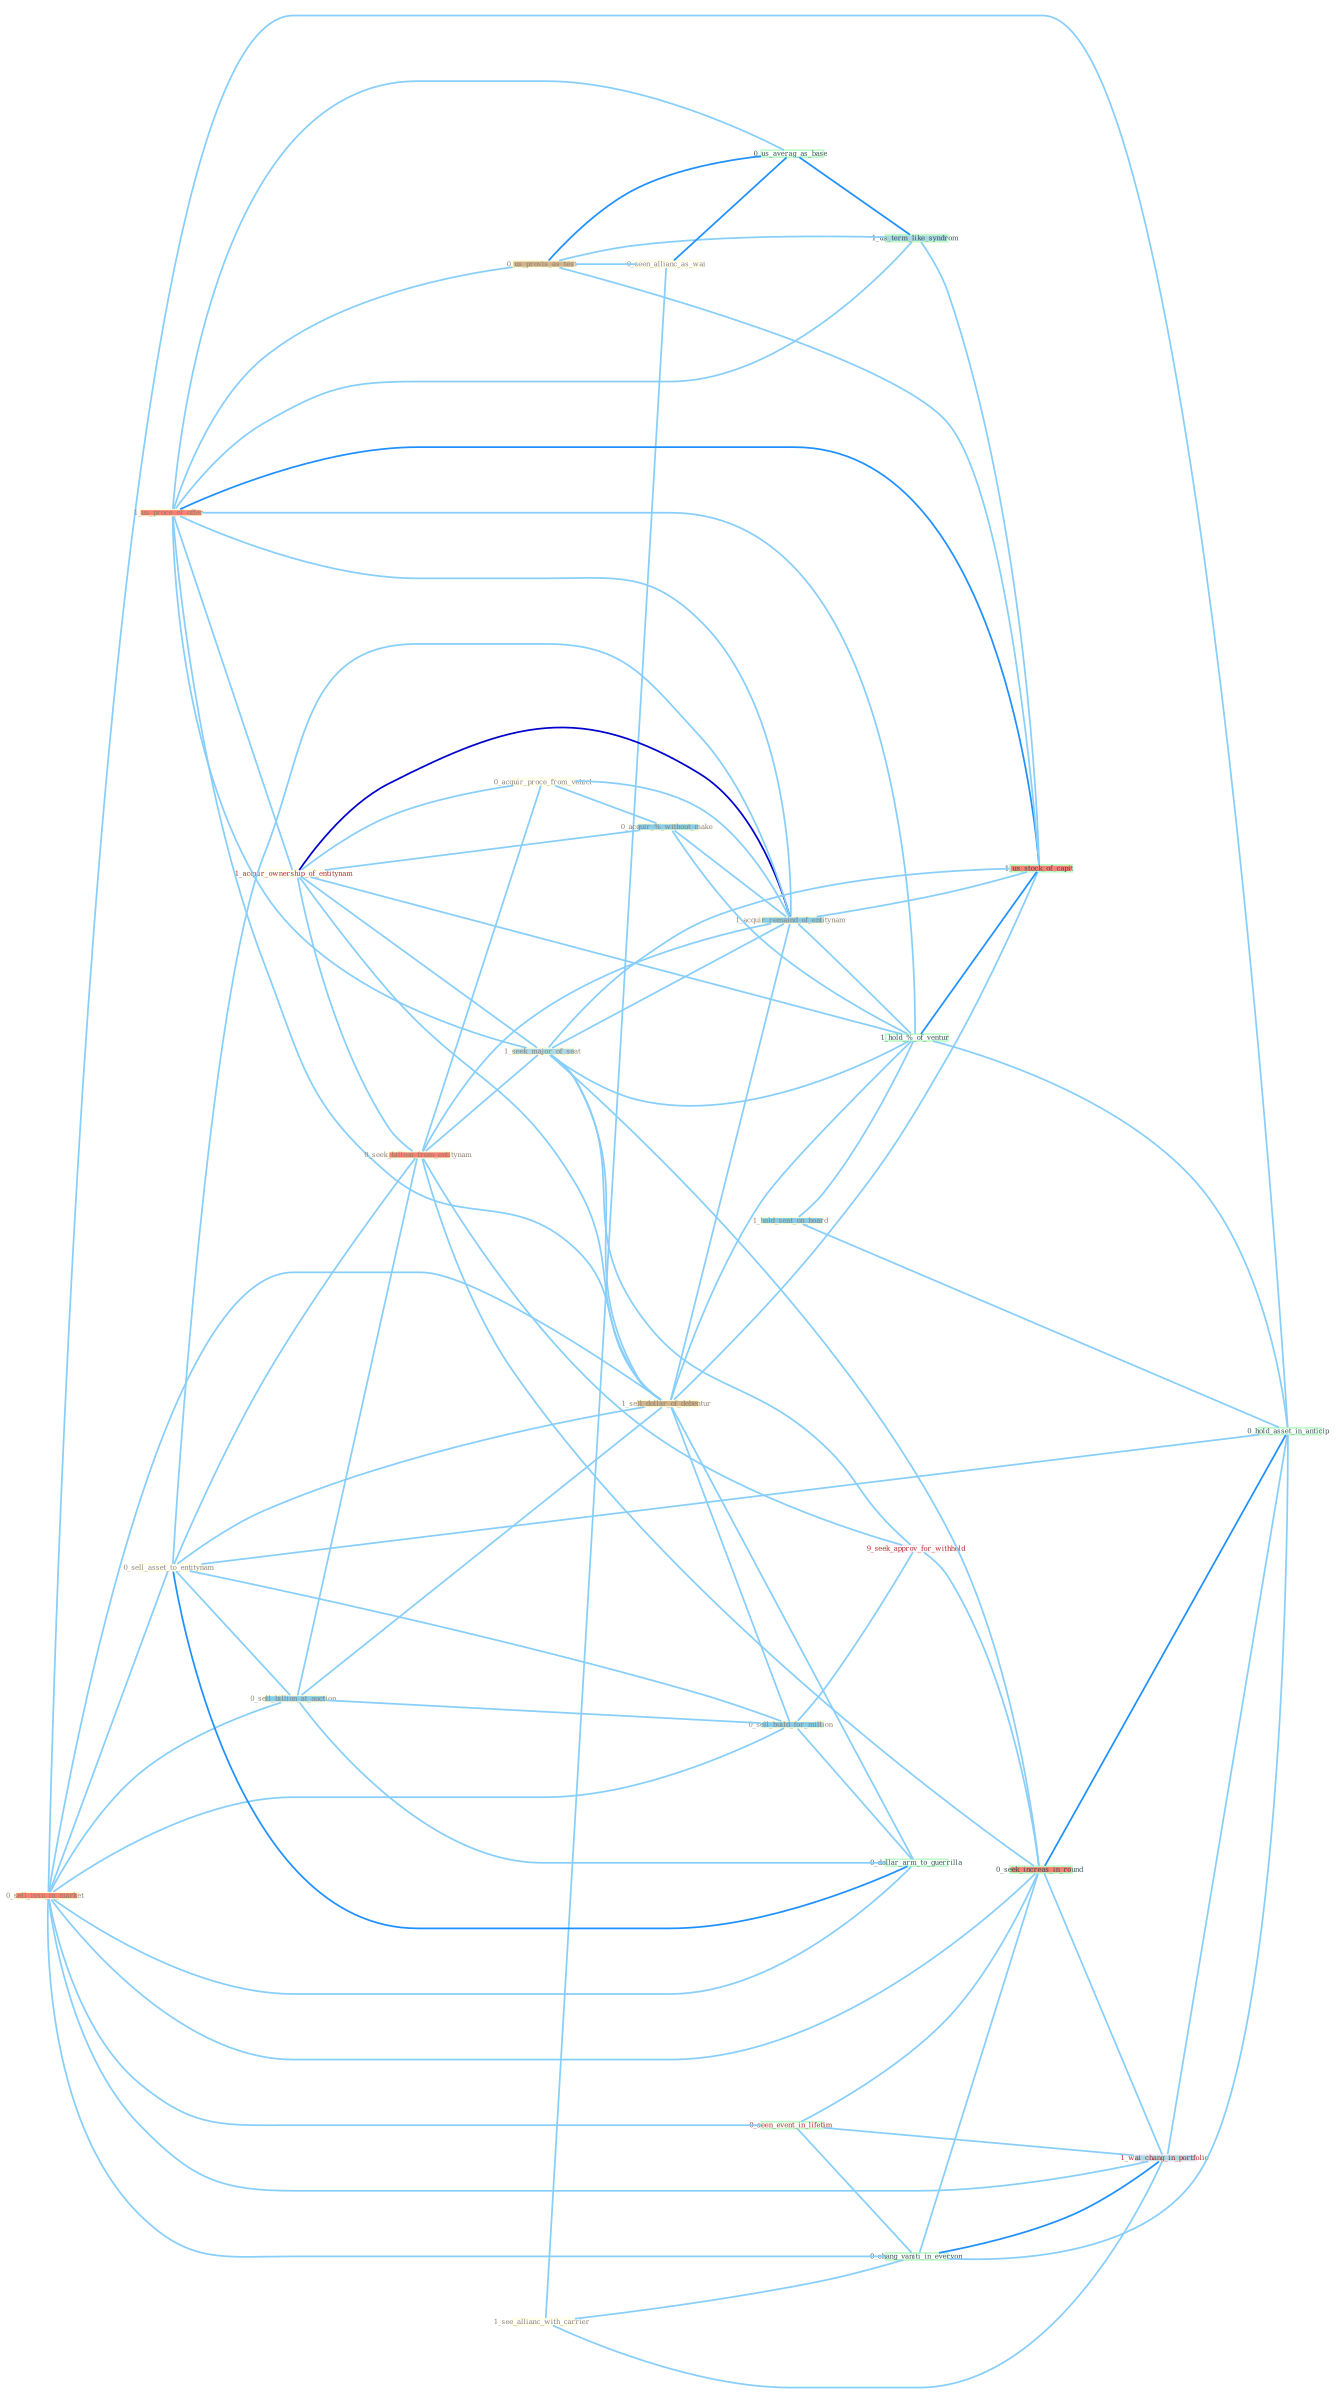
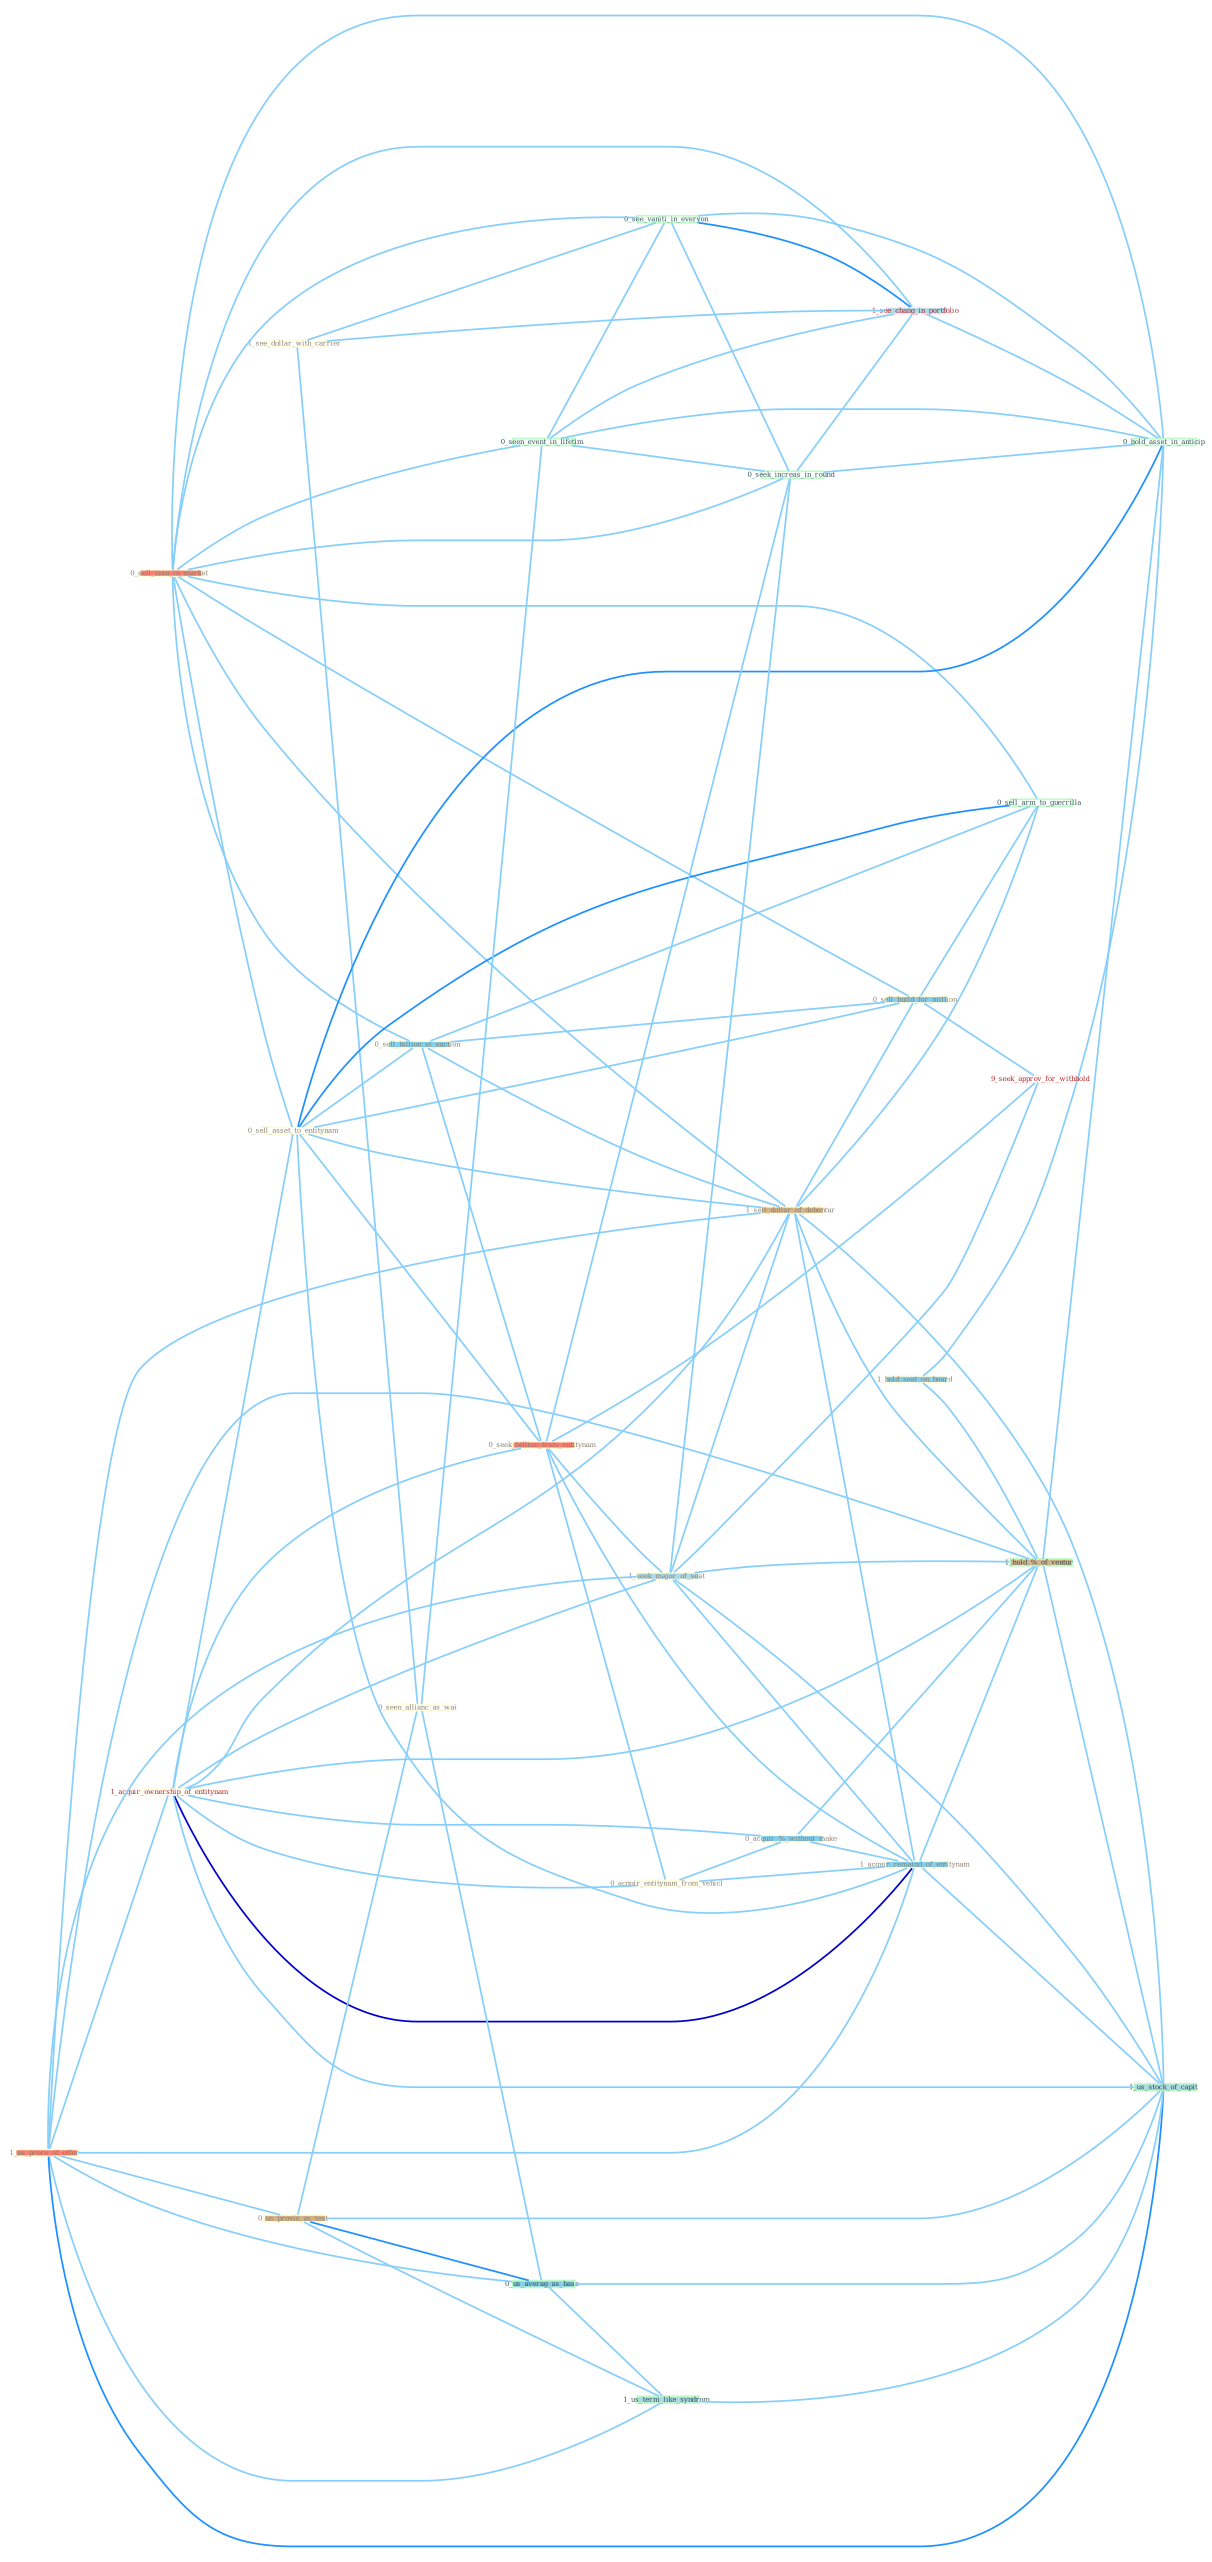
(792, 154) -> (544, 2284)
(855, 196) -> (606, 2342)
(730, 209) -> (482, 1996)
none -> (869, 409)
(544, 782) -> (668, 1883)
(1041, 868) -> (1165, 2087)
(979, 953) -> (1103, 1825)
(917, 1038) -> (1041, 1562)
none -> (479, 1106)
none -> (233, 1462)
(677, 1506) -> (655, 674)
(982, 1644) -> none
(1165, 1650) -> (979, 458)
(917, 1863) -> (1041, 803)
(1041, 1870) -> (792, 475)
none -> (572, 2087)
(792, 2125) -> (544, 442)
(1165, 2158) -> (917, 311)
(917, 2256) -> (668, 219)
none -> (918, 2284)
(544, 2322) -> (295, 344)
